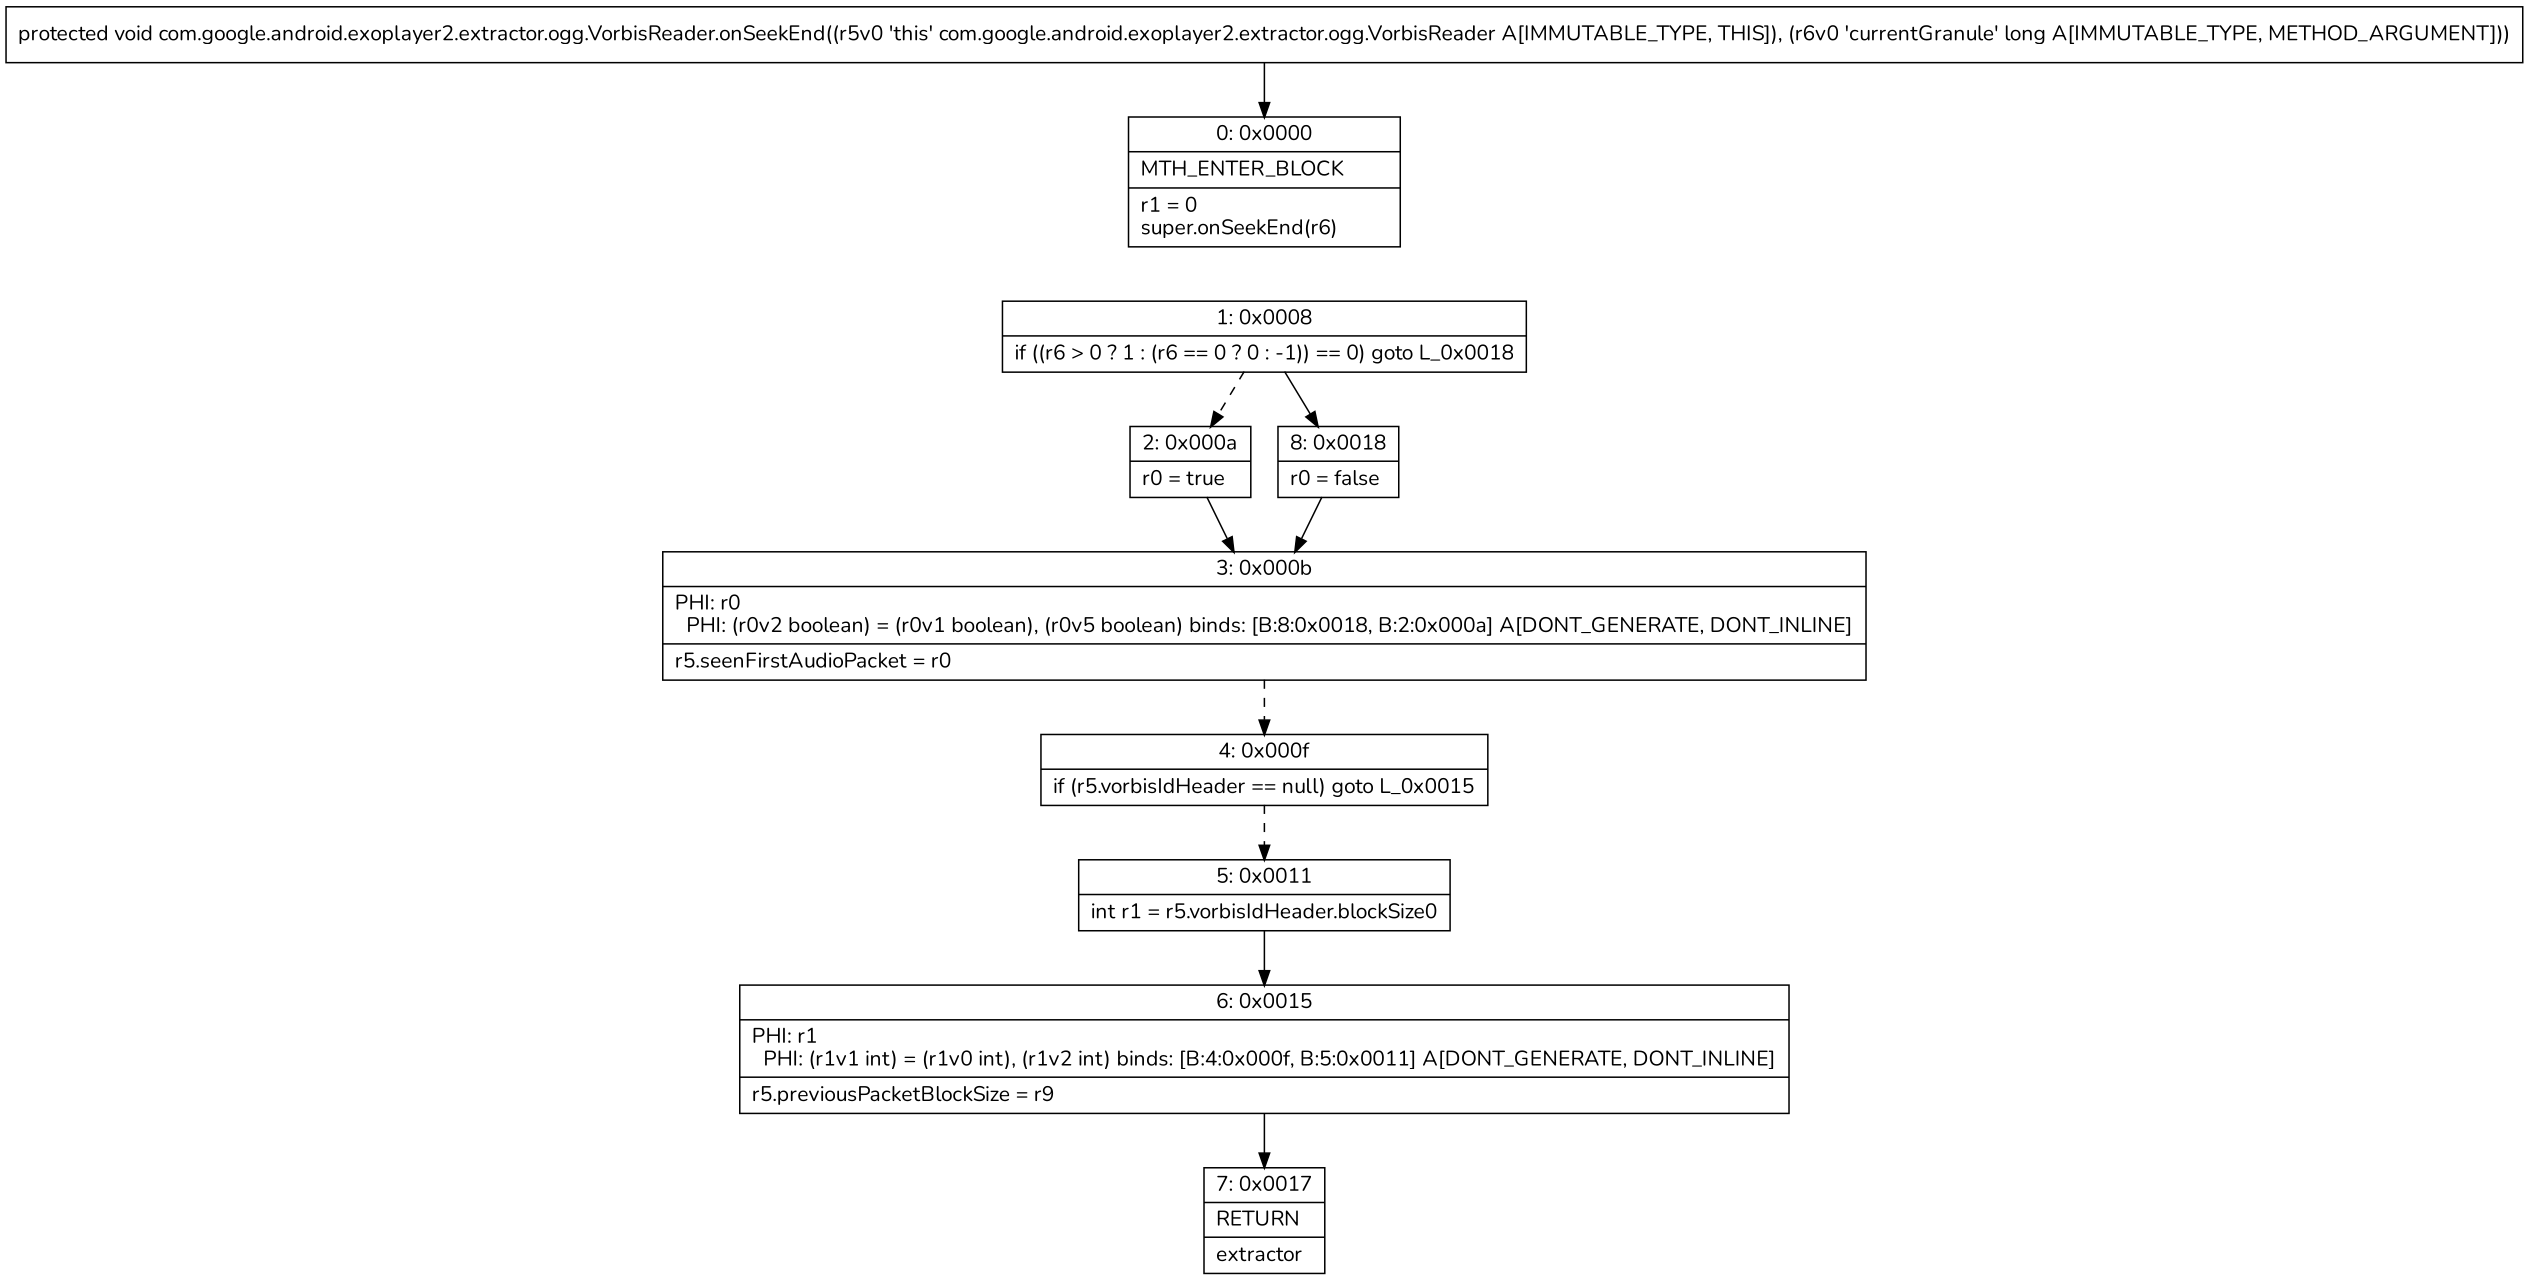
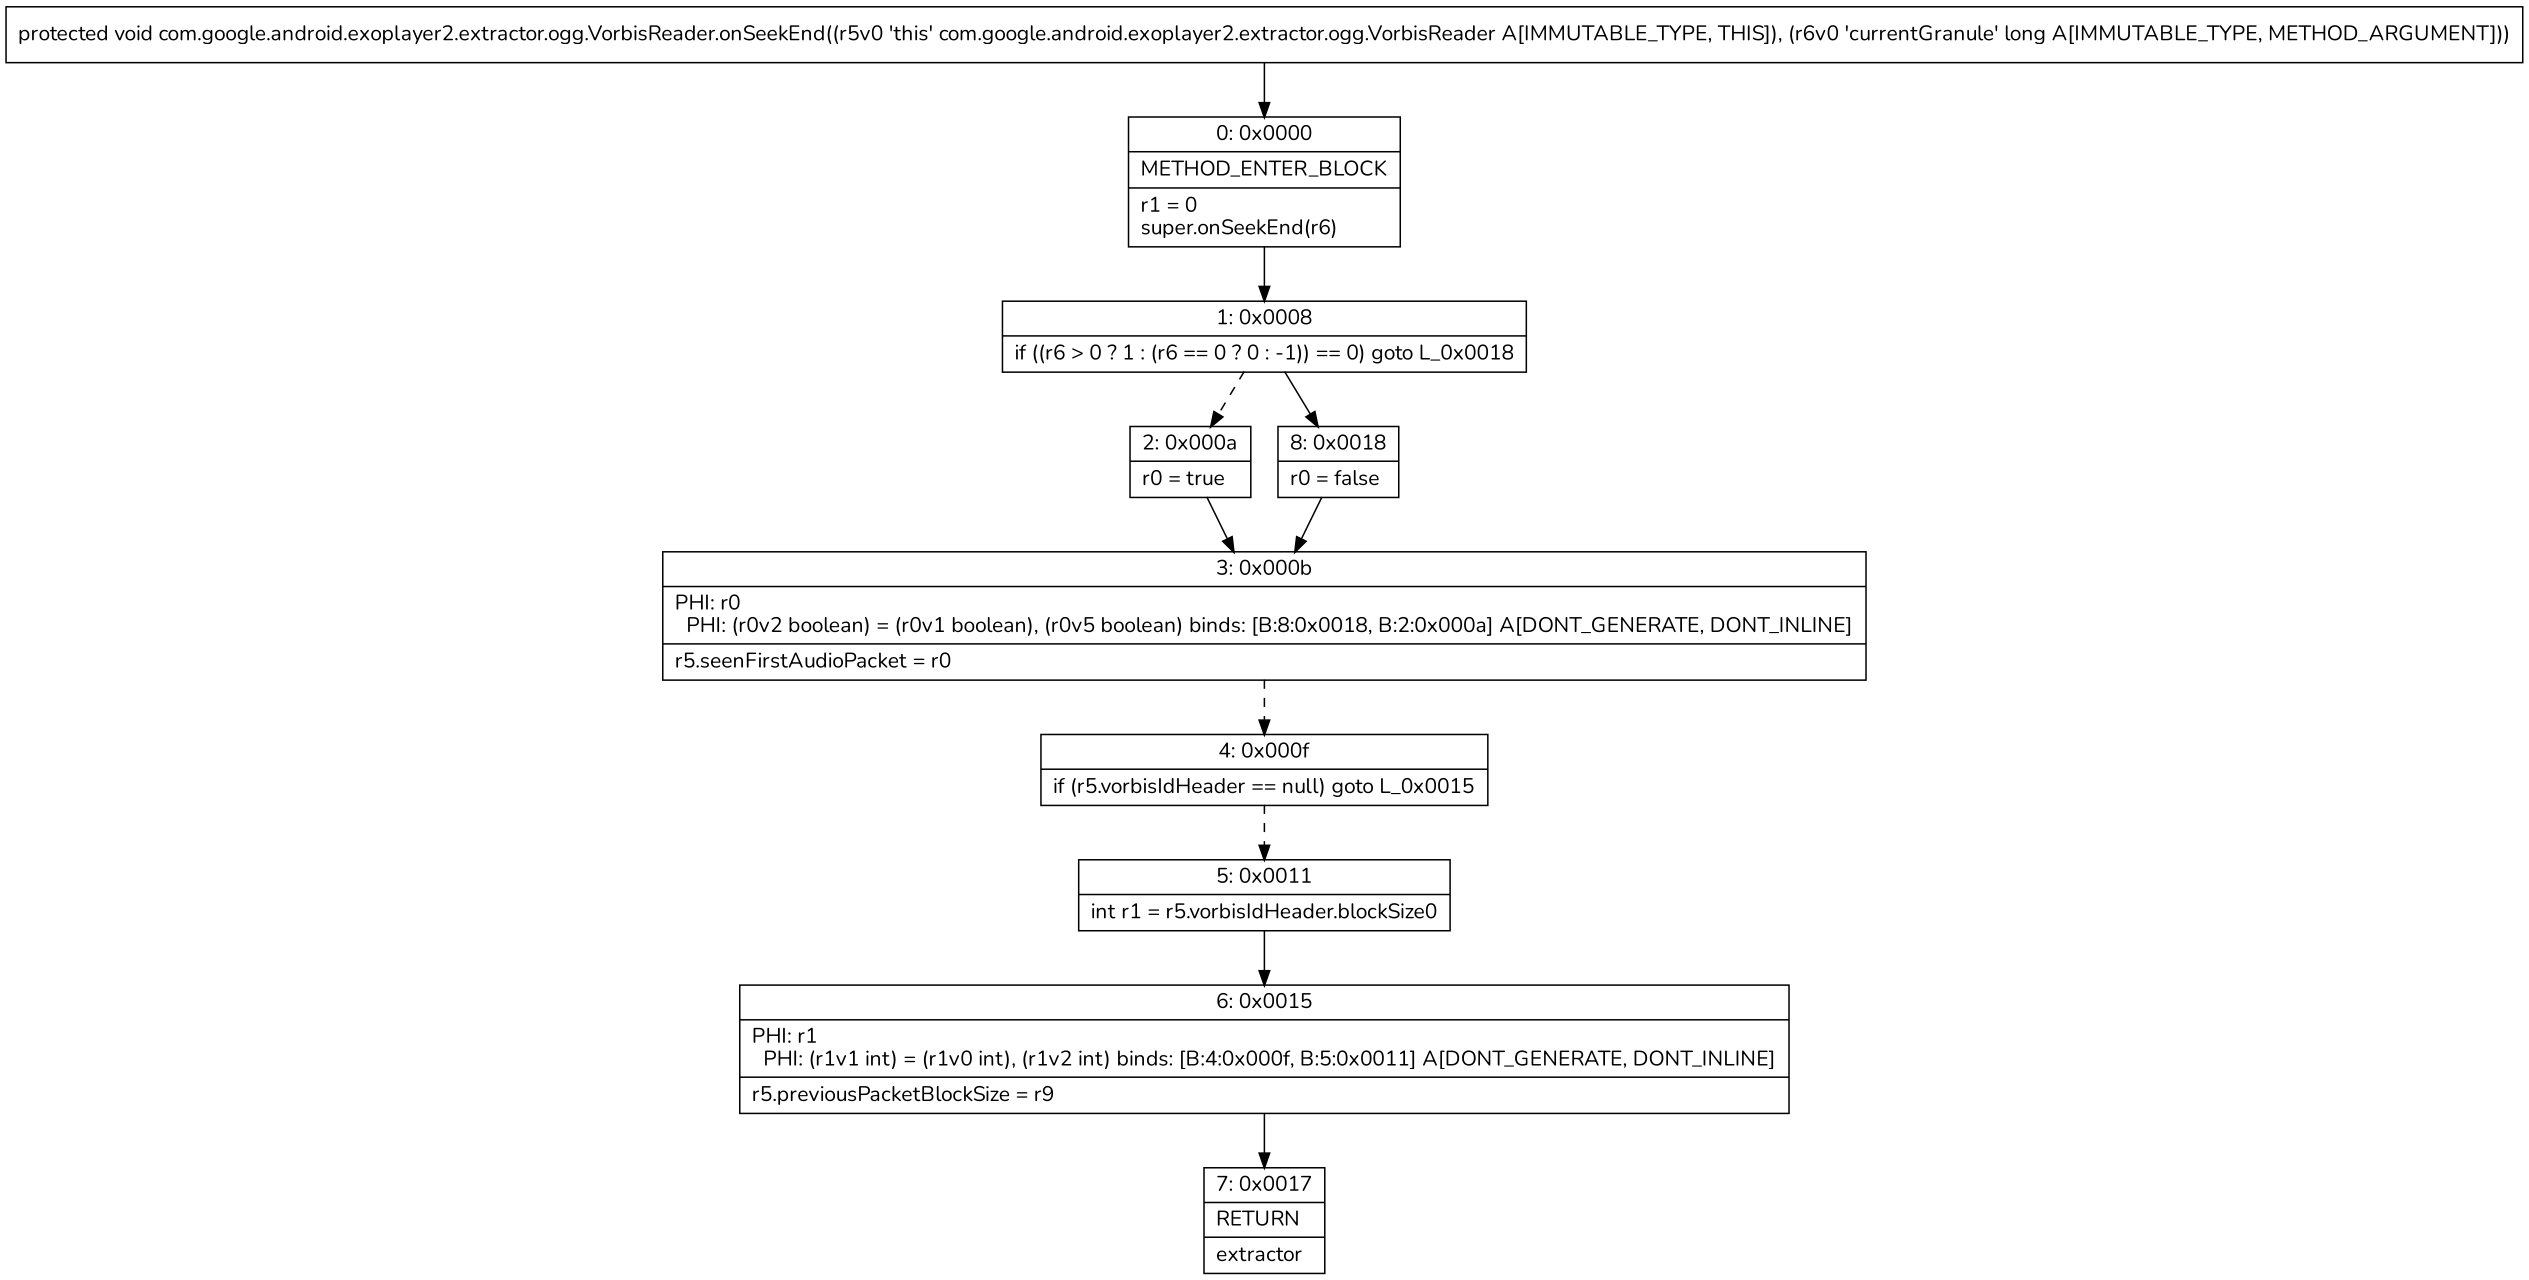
(1243, 169) -> (1264, 169)
none -> (1264, 266)
